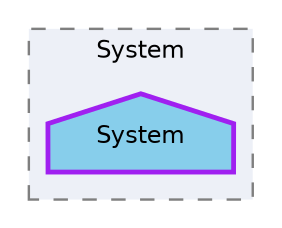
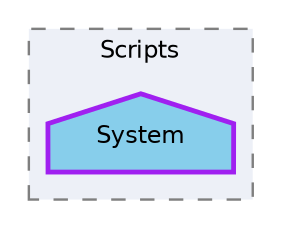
(141, 52) -> (141, 52)
